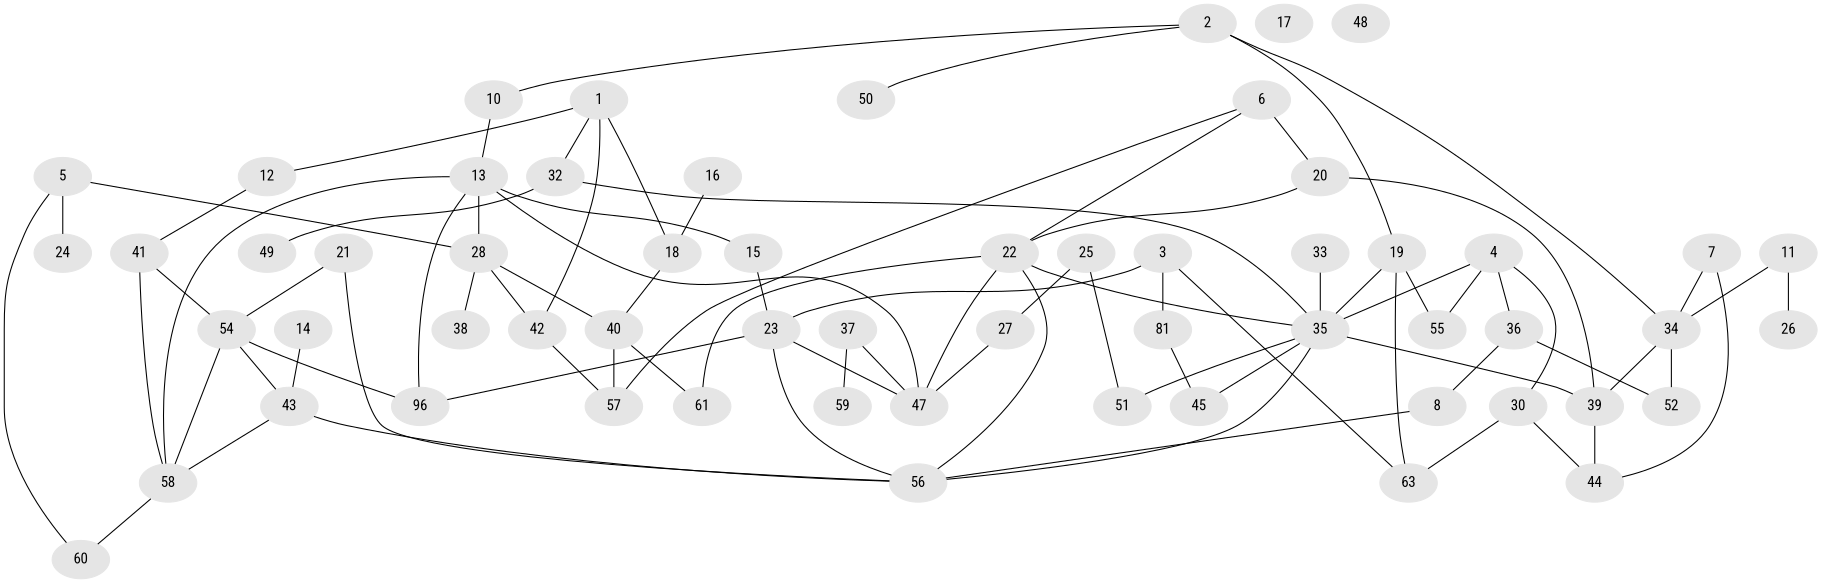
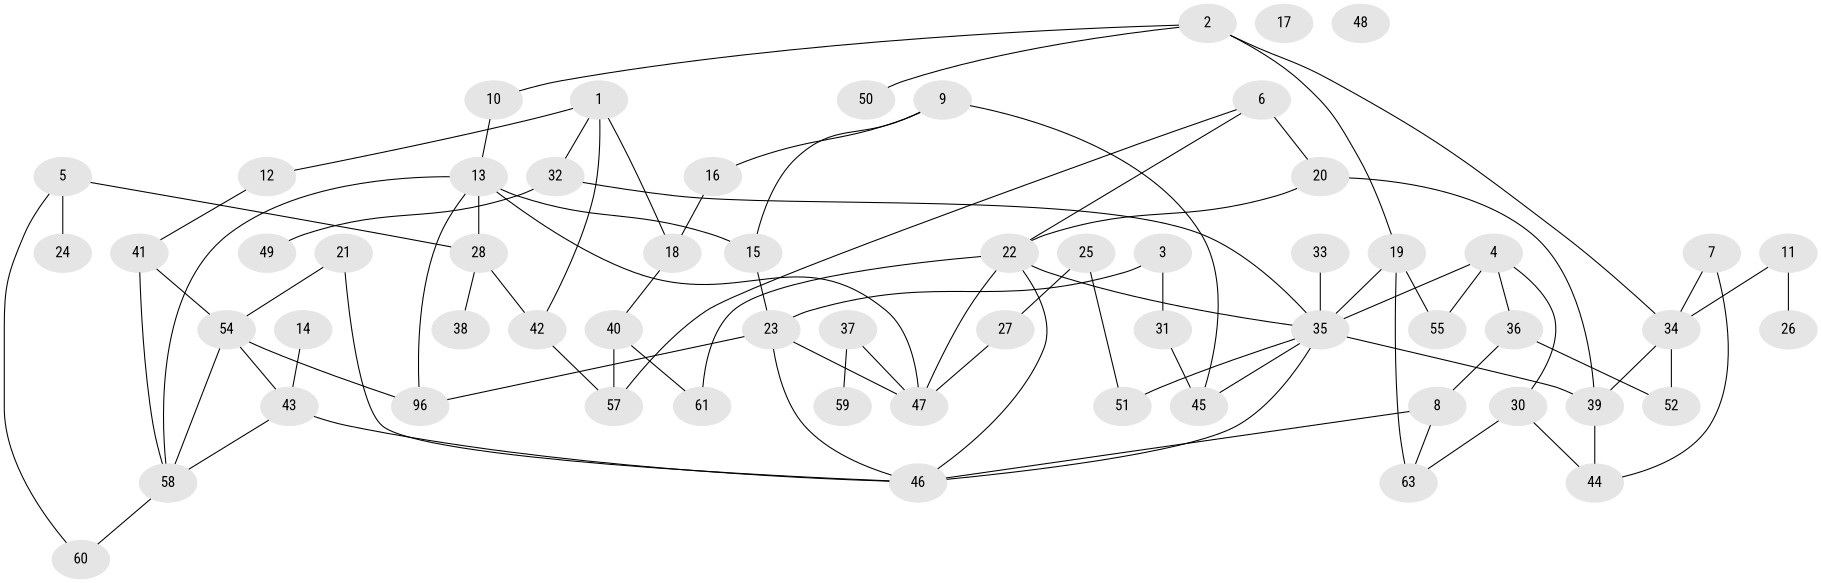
none -> (943, 100)
(546, 291) -> none
(1163, 330) -> (1163, 330)
(1286, 368) -> (1423, 445)
(918, 483) -> (918, 483)
